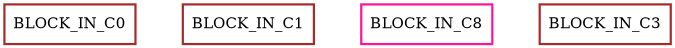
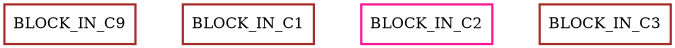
(70, 24) -> (70, 24)
(427, 24) -> (427, 24)
